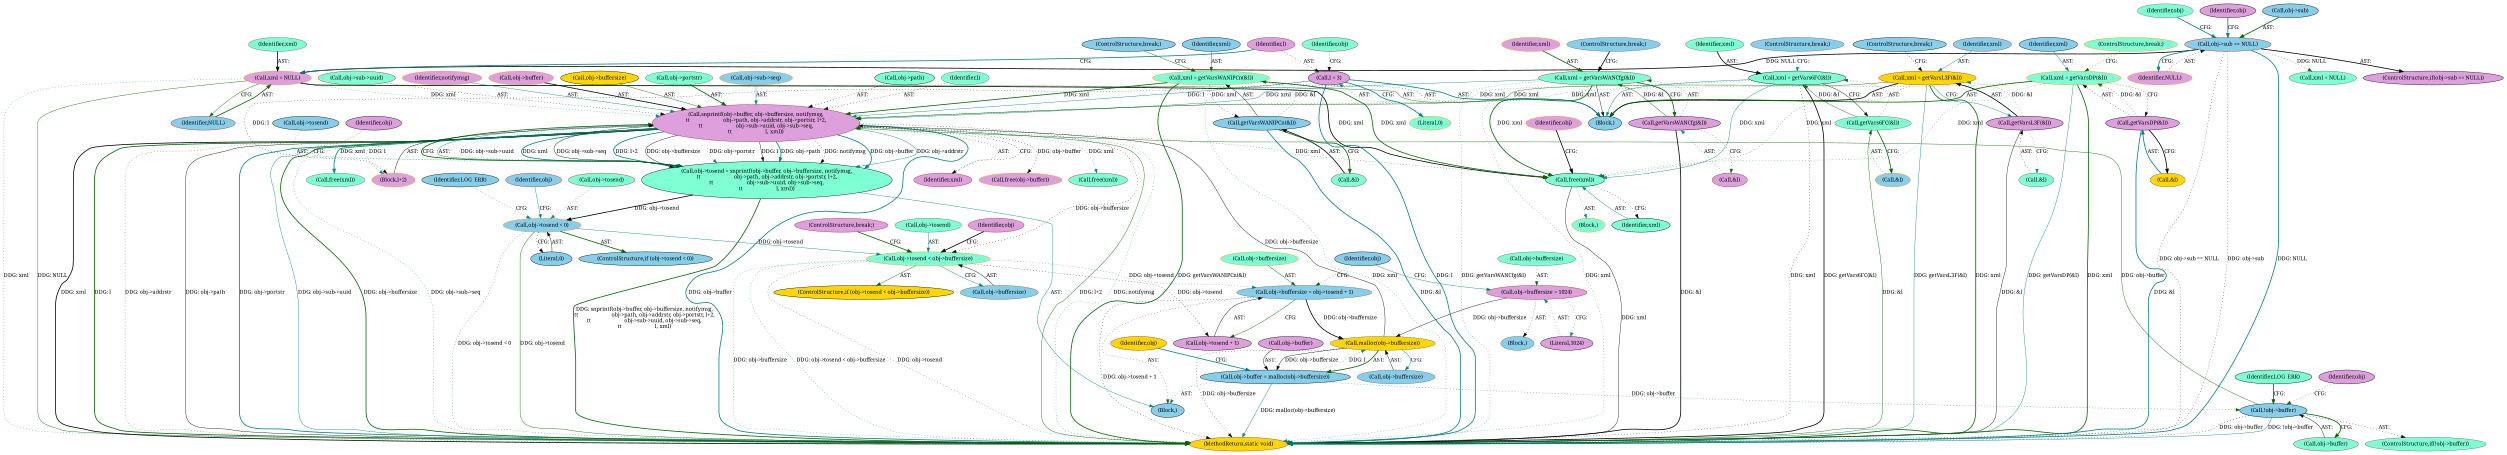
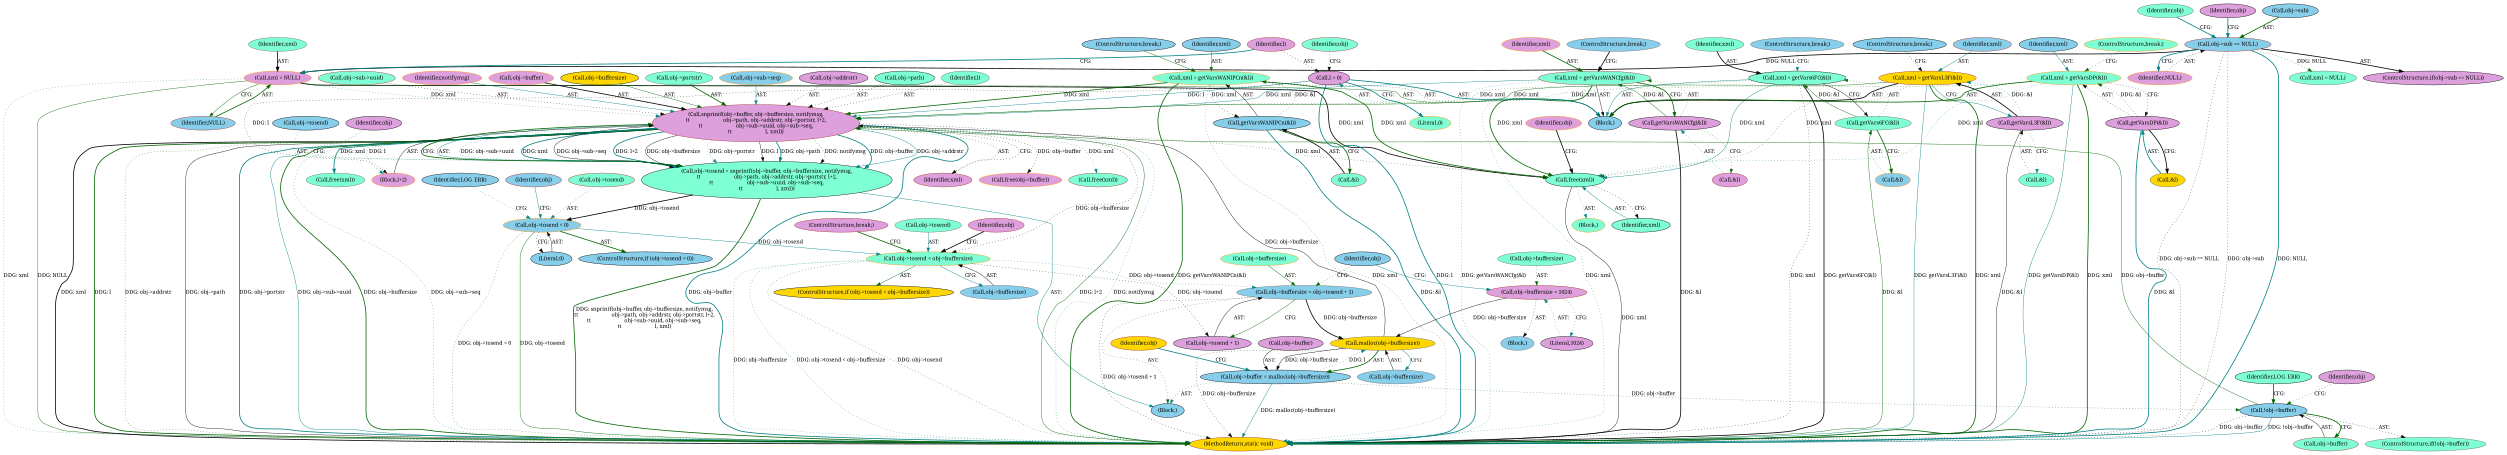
none -> (834, 78)
(1329, 78) -> (1329, 78)
